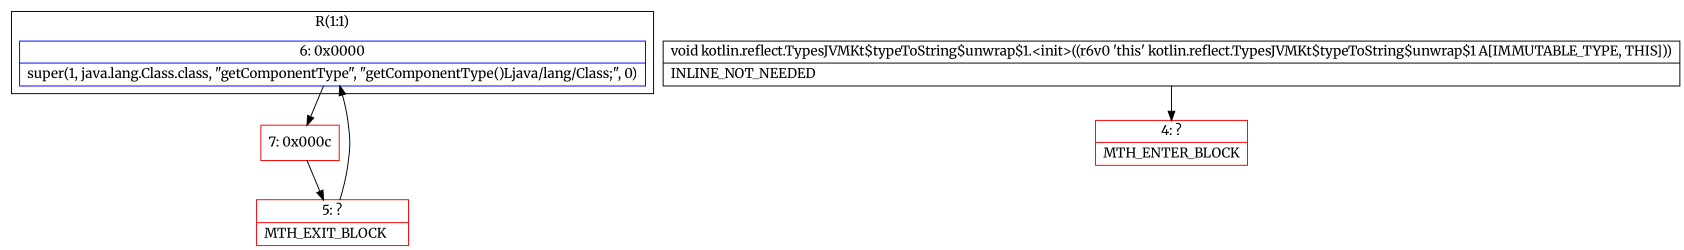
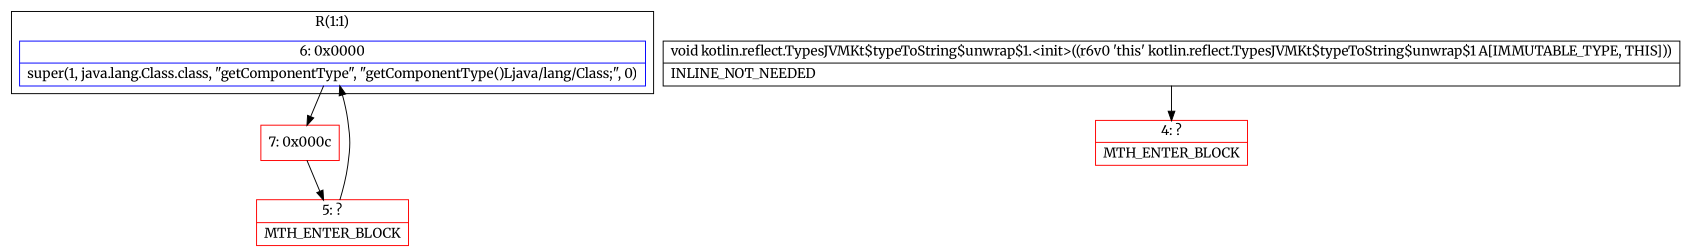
(325, 234) -> (333, 234)
